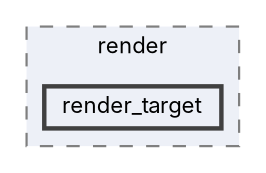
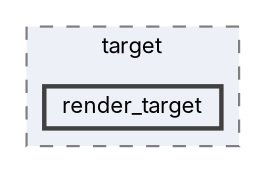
(133, 48) -> (133, 48)
